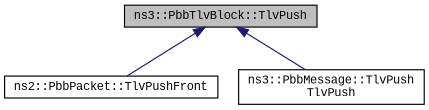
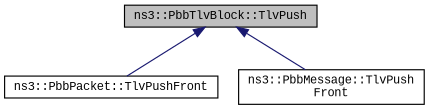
(111, 87) -> (111, 87)
(331, 87) -> (331, 87)
